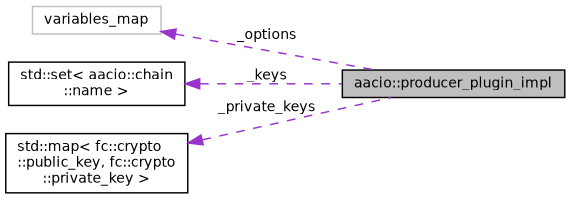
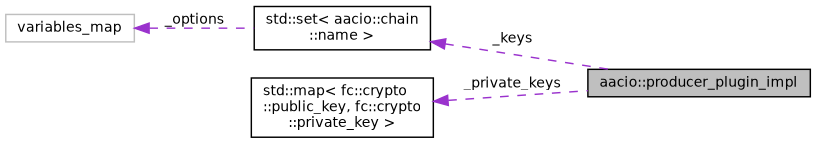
(276, 52) -> (202, 28)
